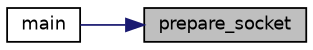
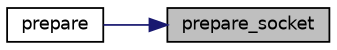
(44, 25) -> (55, 25)
